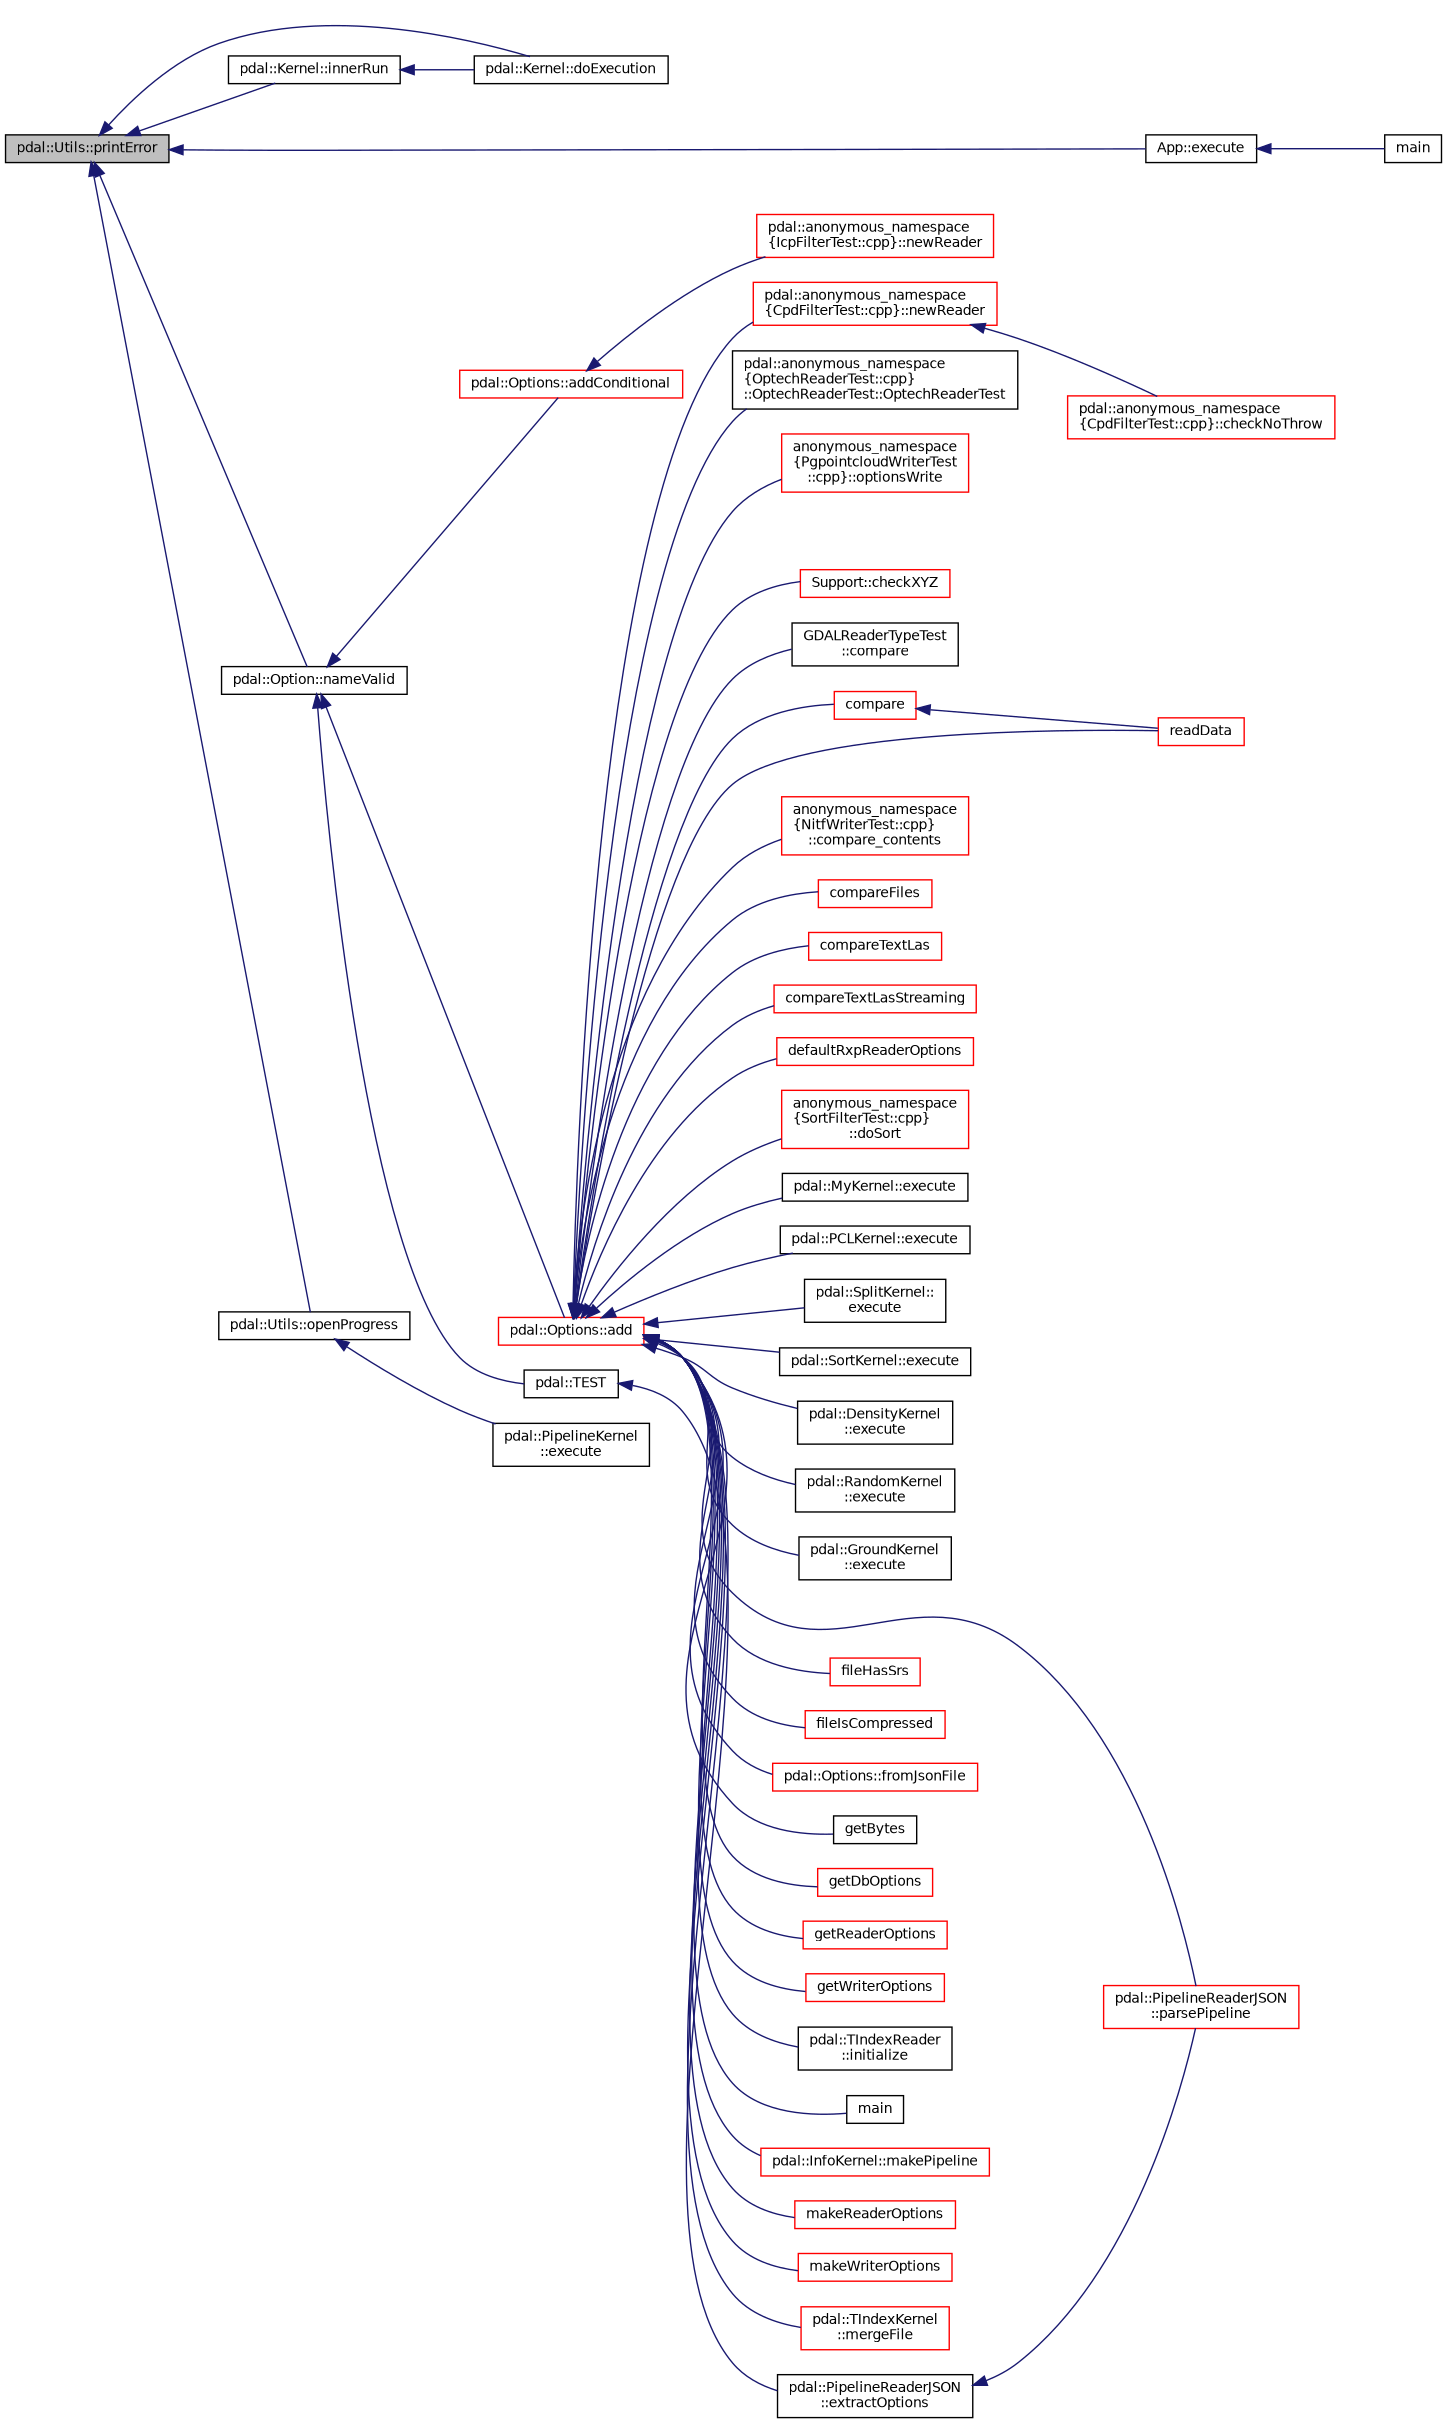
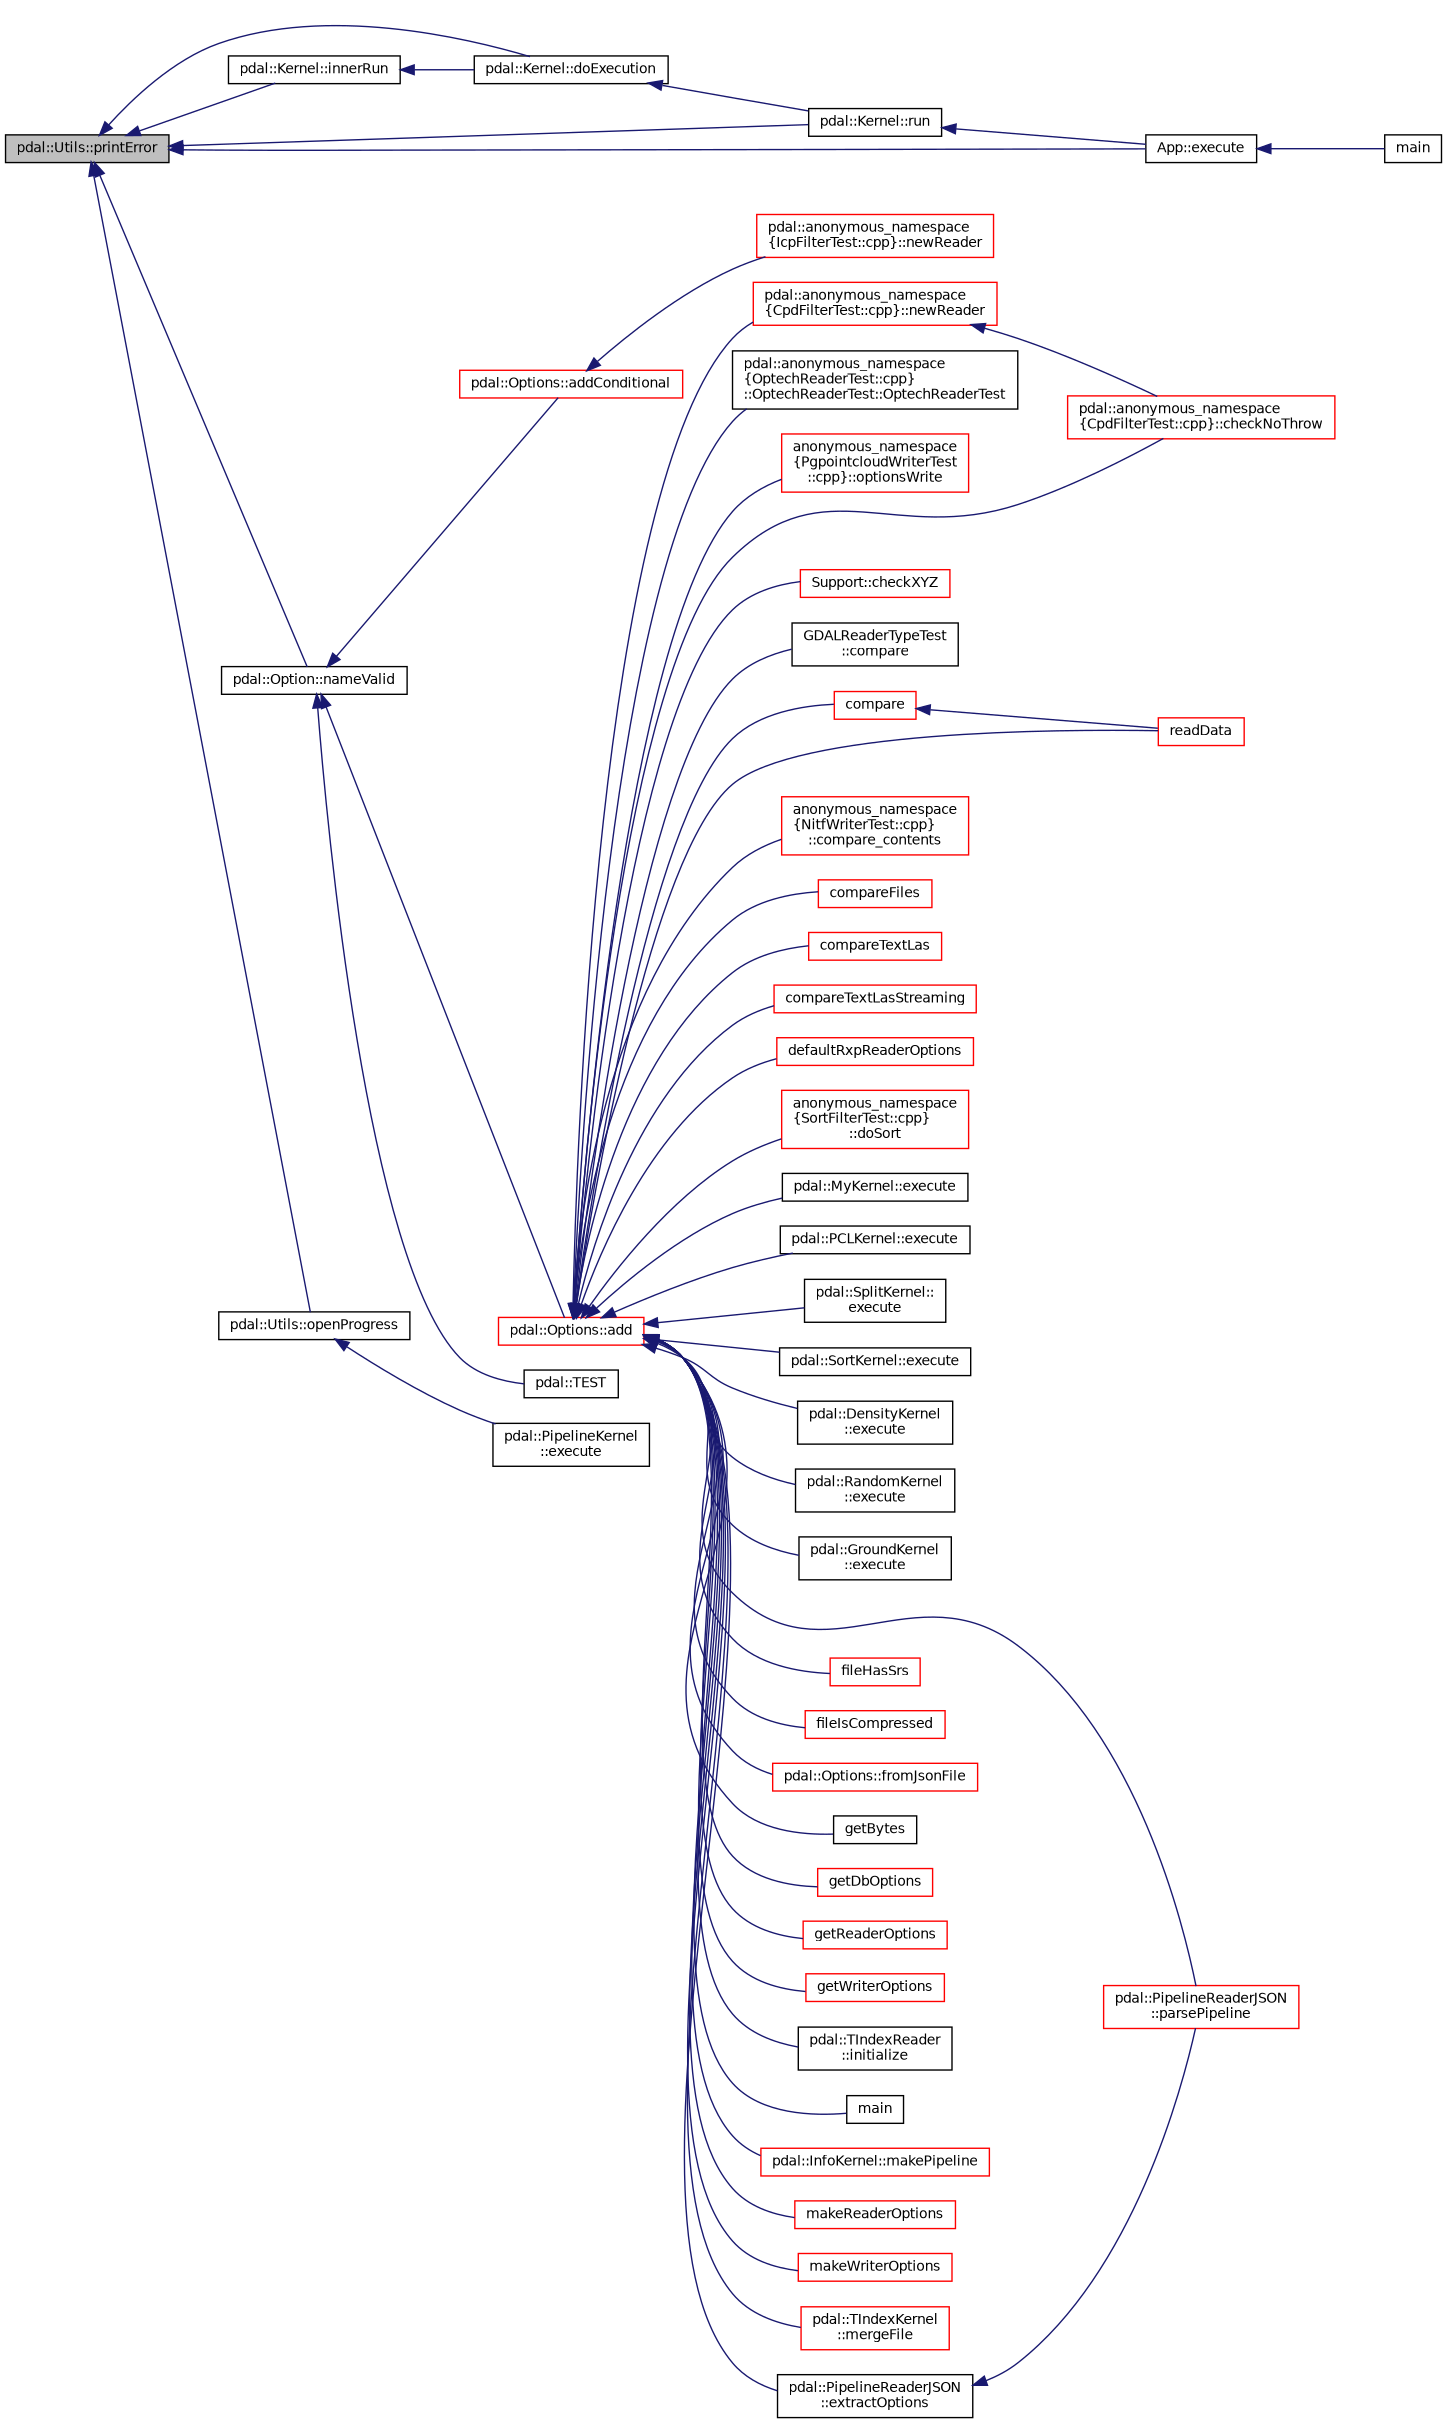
none -> (875, 122)
none -> (675, 667)
(707, 1885) -> (706, 1871)
